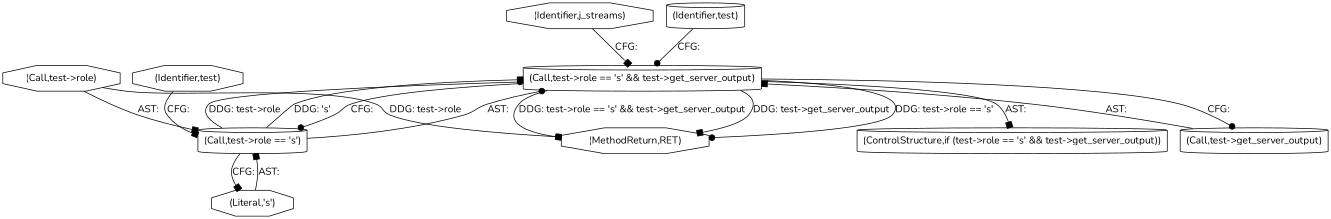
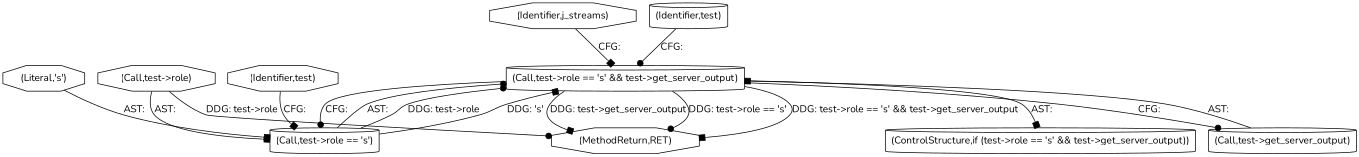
(232, 168) -> none
